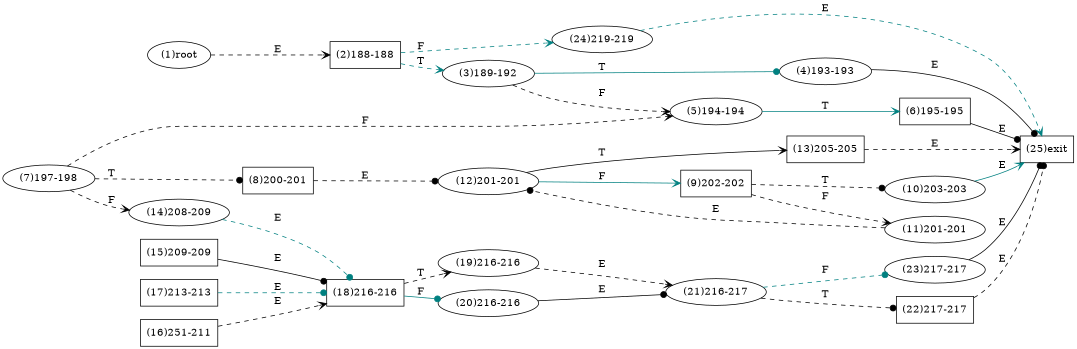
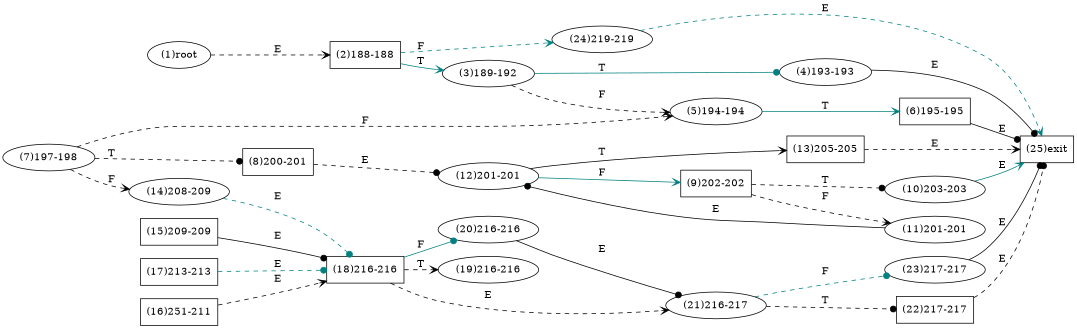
(418, 67) -> (418, 67)
(708, 219) -> (706, 219)
(600, 276) -> (524, 312)
